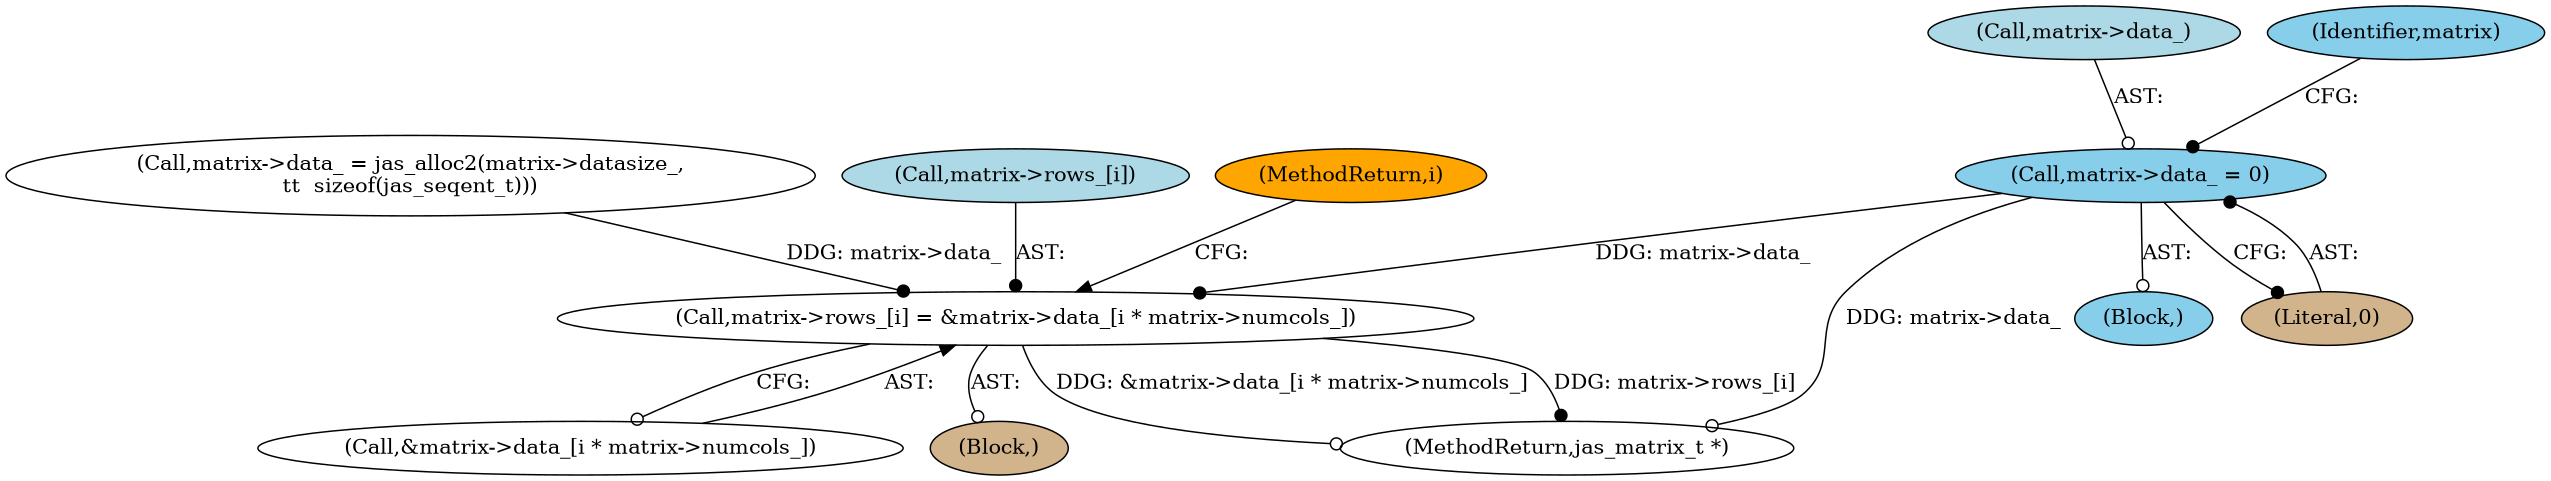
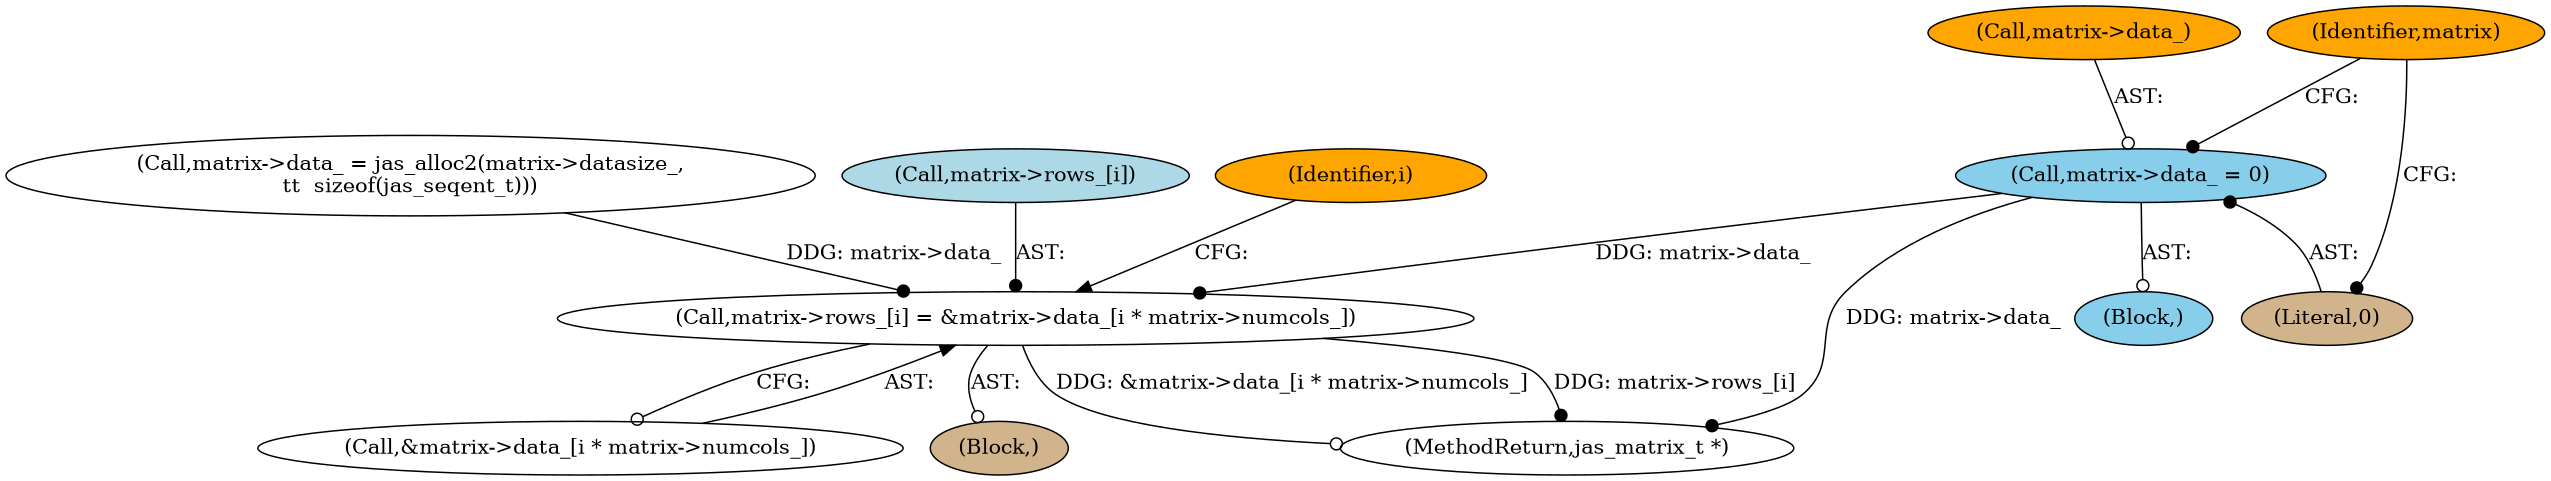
(2084, 33) -> (2084, 33)
(2406, 33) -> (2406, 33)
(1351, 176) -> (1351, 176)
(2215, 250) -> (2398, 175)
(1848, 290) -> (1848, 290)
